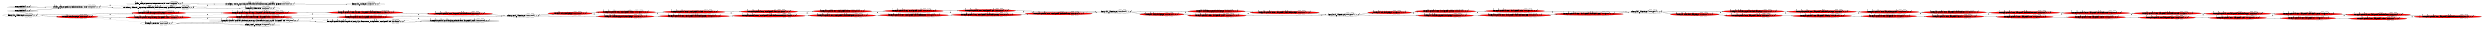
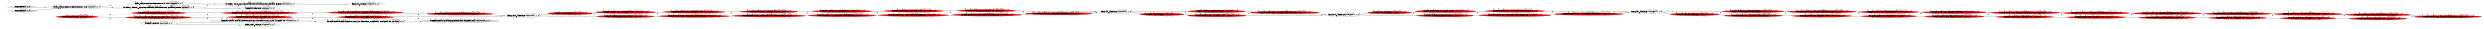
(23, 15) -> none
(210, 24) -> (207, 25)
